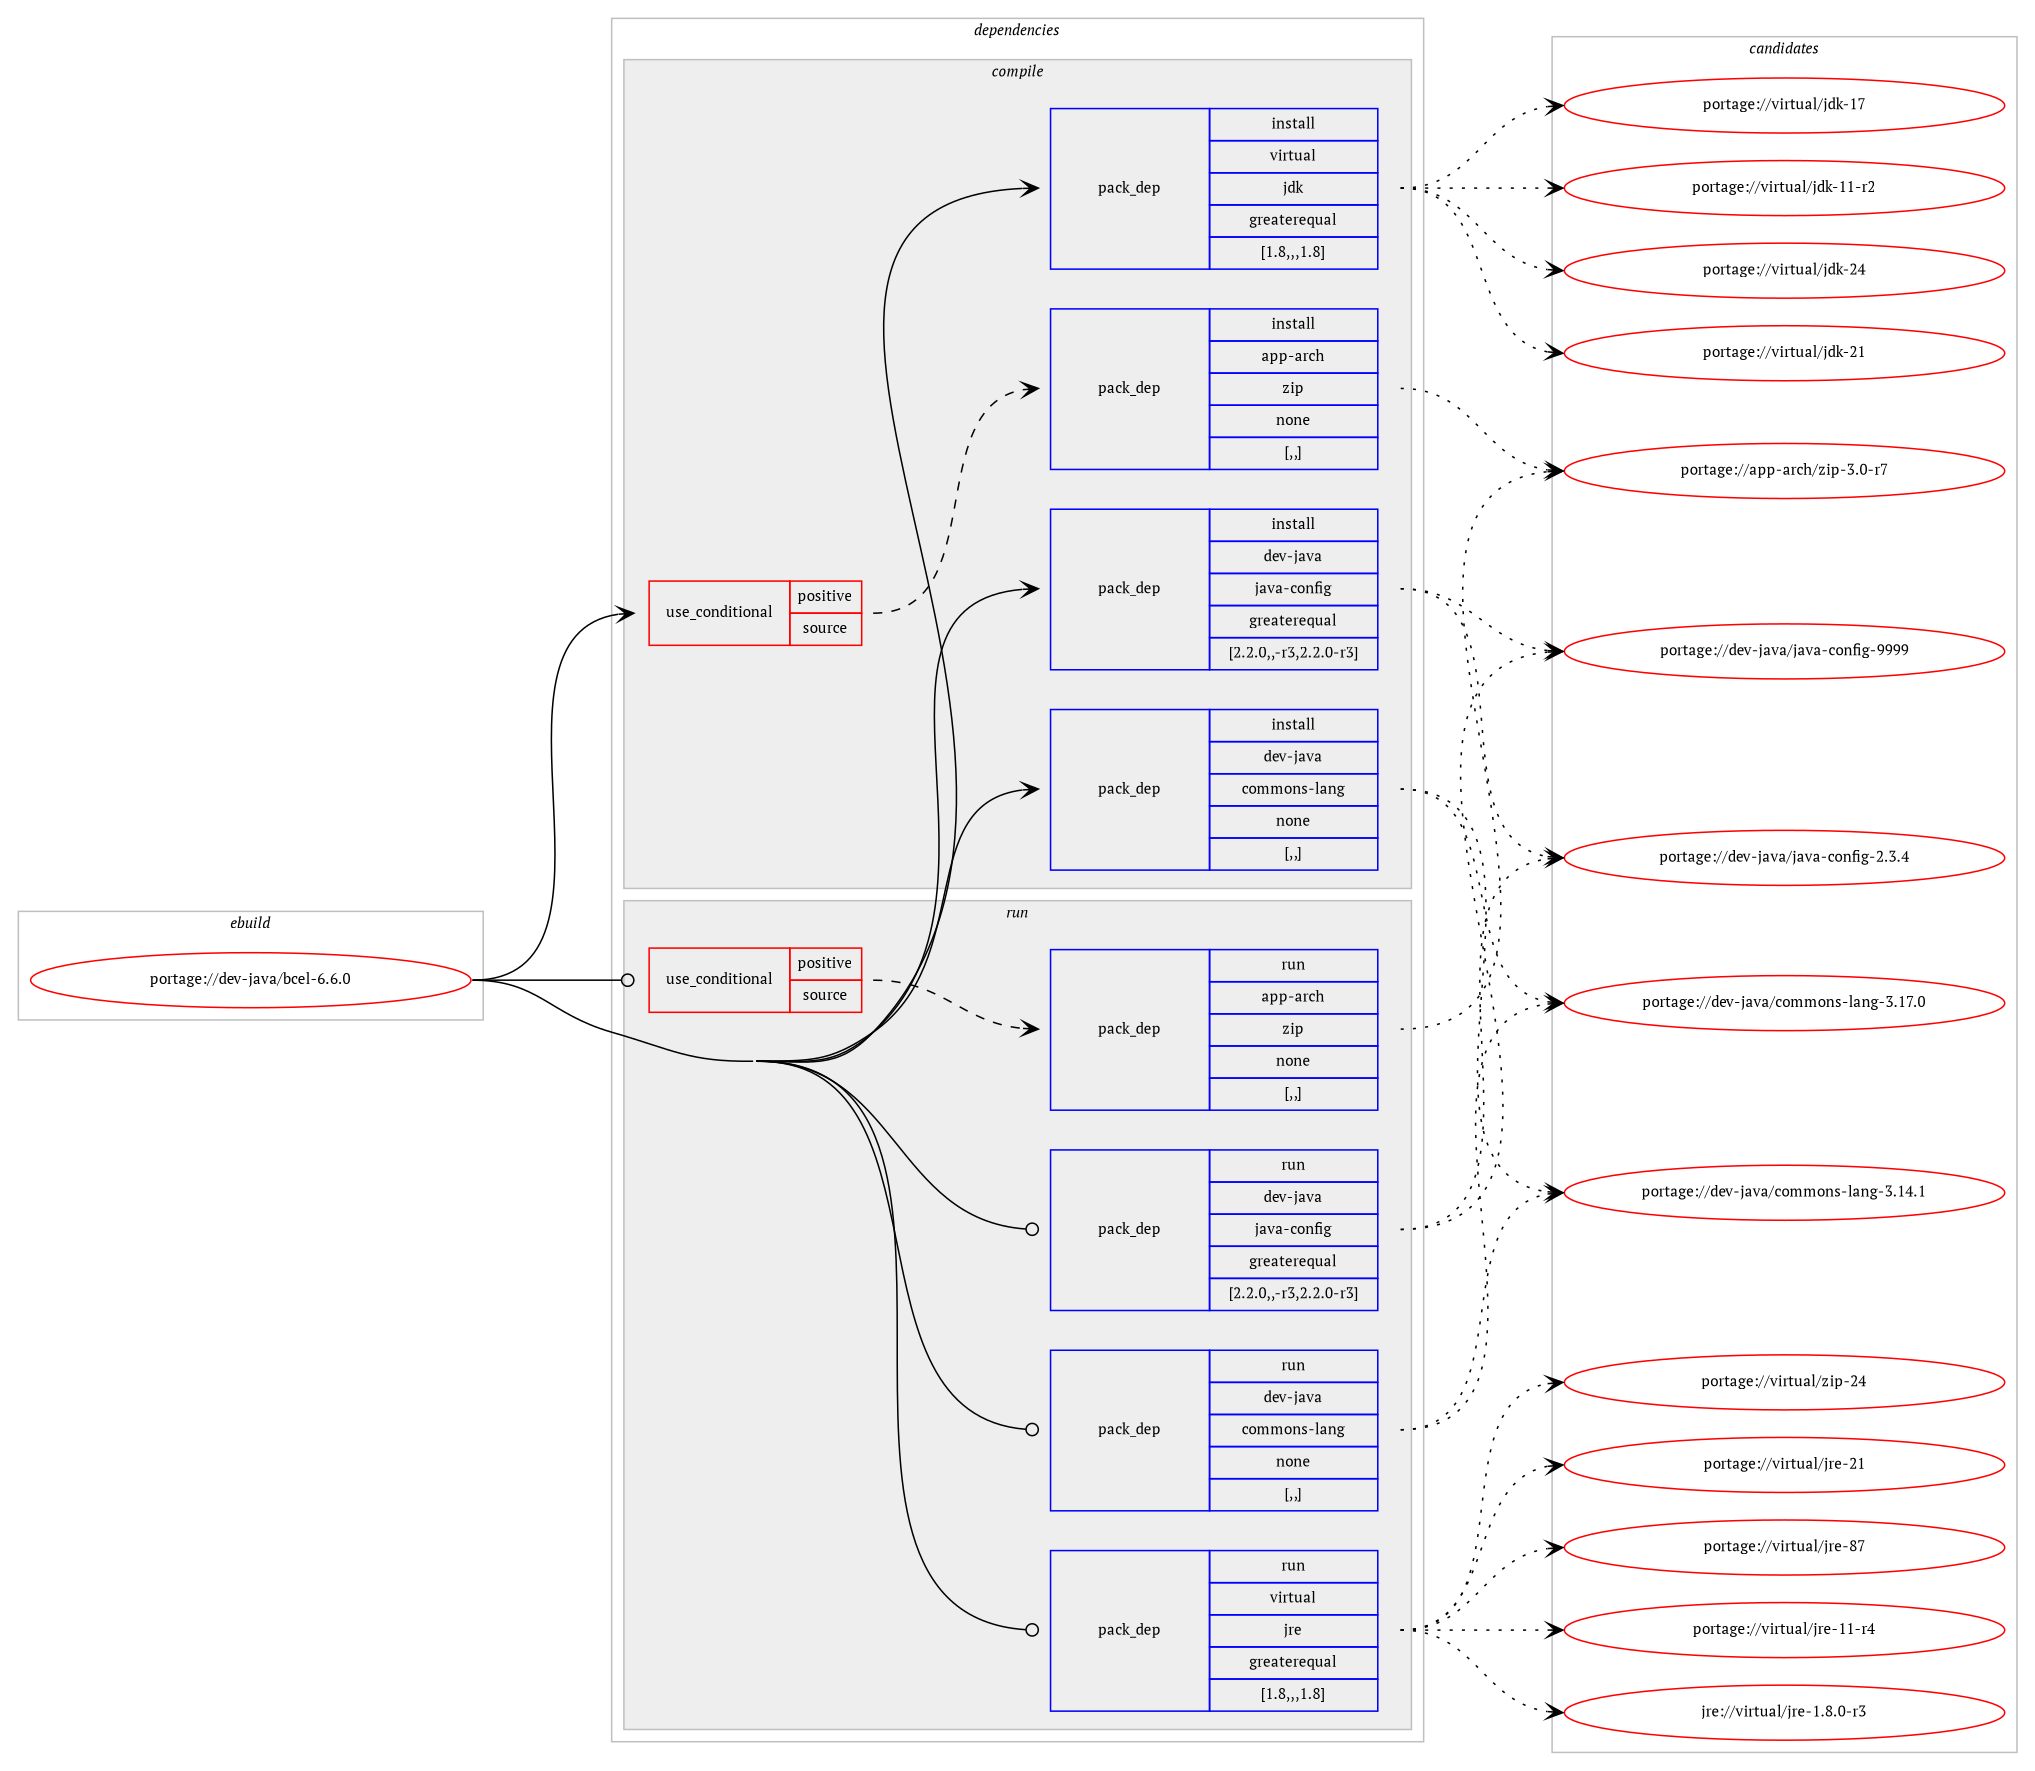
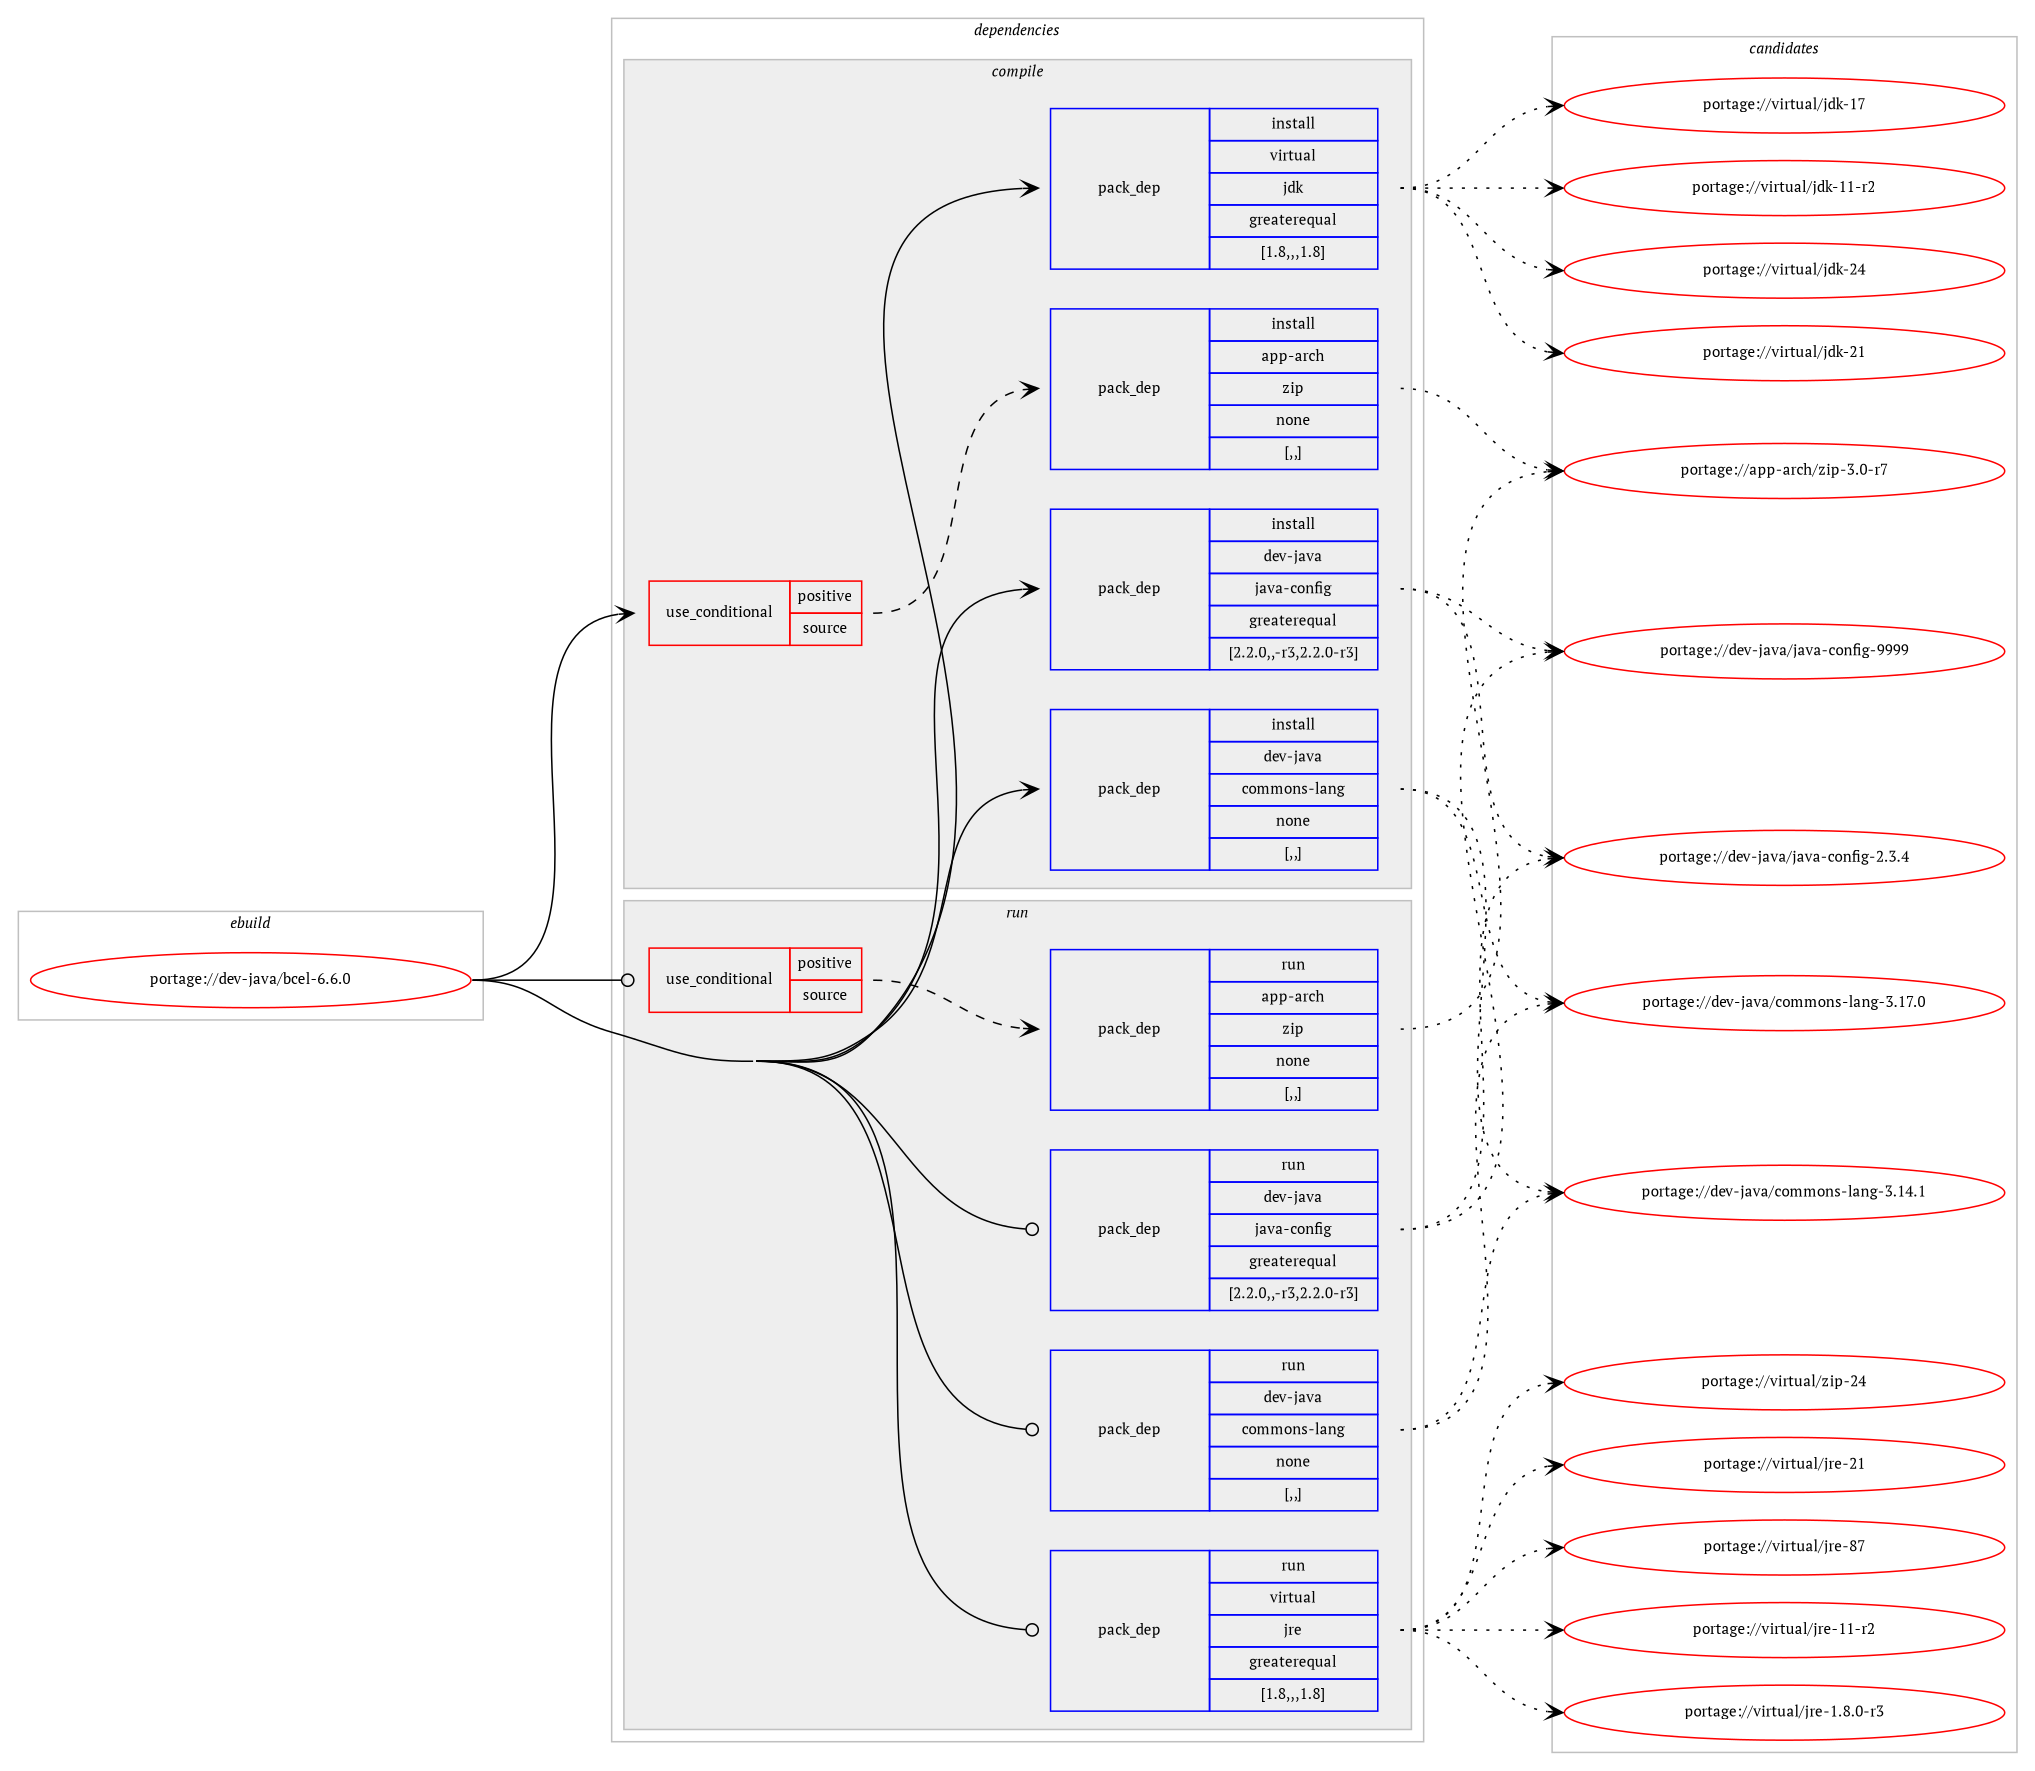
(1785, 1630) -> (1785, 1630)
(1785, 1713) -> (1785, 1713)
